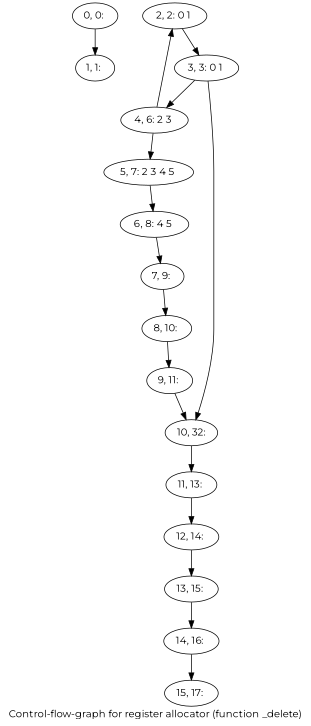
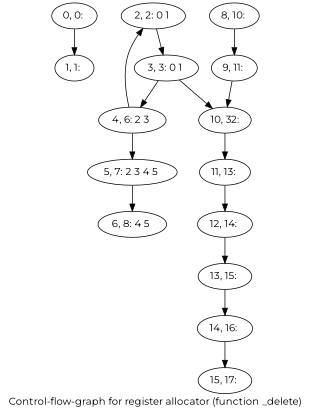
(162, 276) -> none
